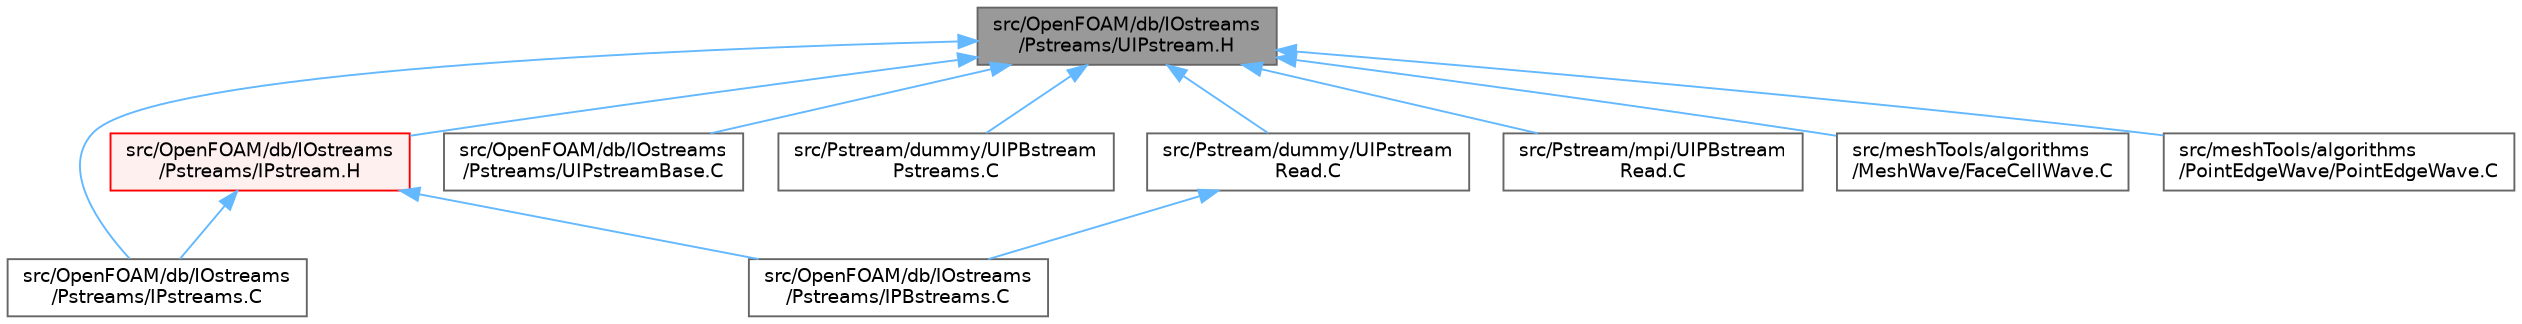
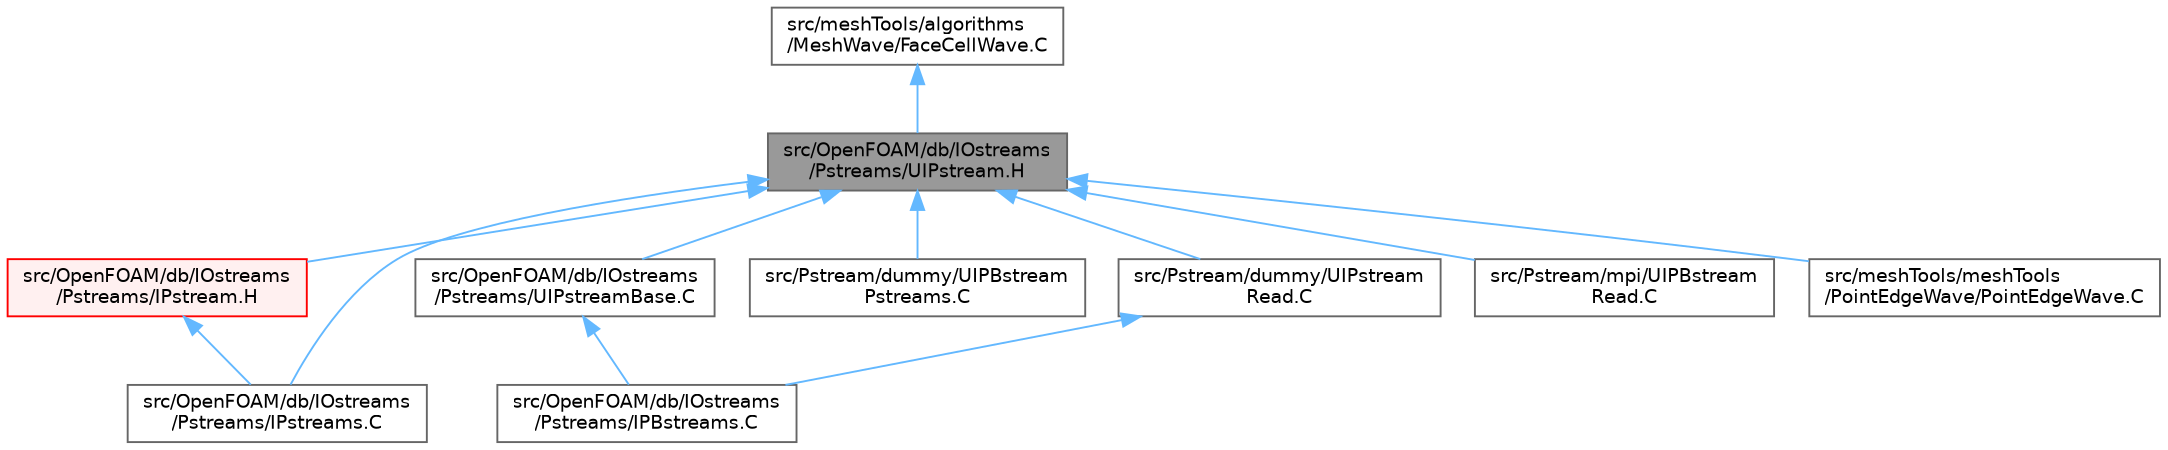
(1566, 97) -> (918, 109)
(2339, 162) -> (1985, 288)
(589, 227) -> (611, 359)
